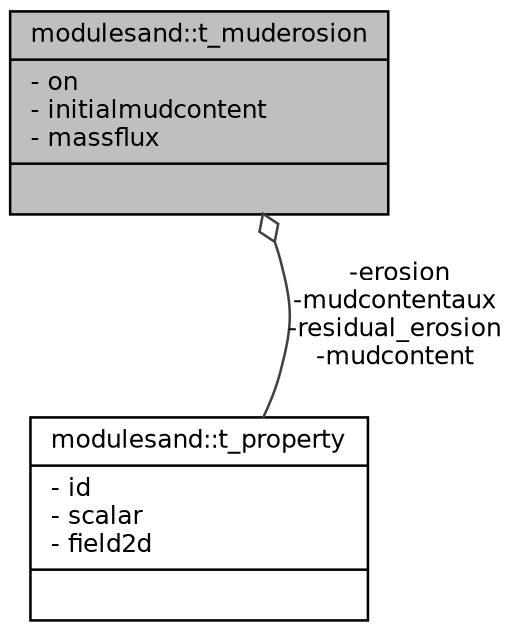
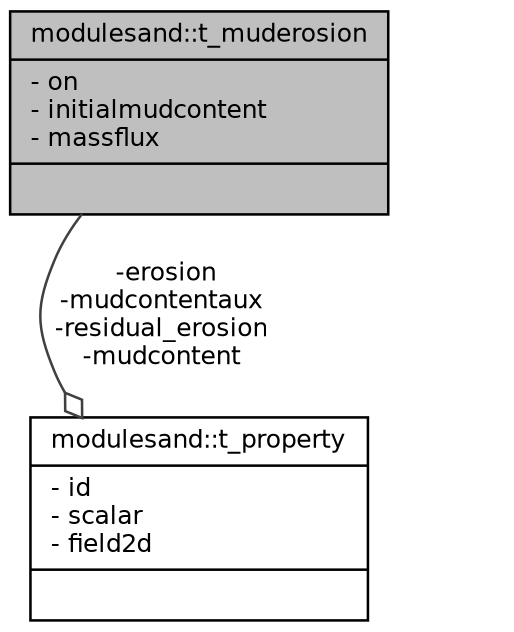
(289, 331) -> (42, 301)
